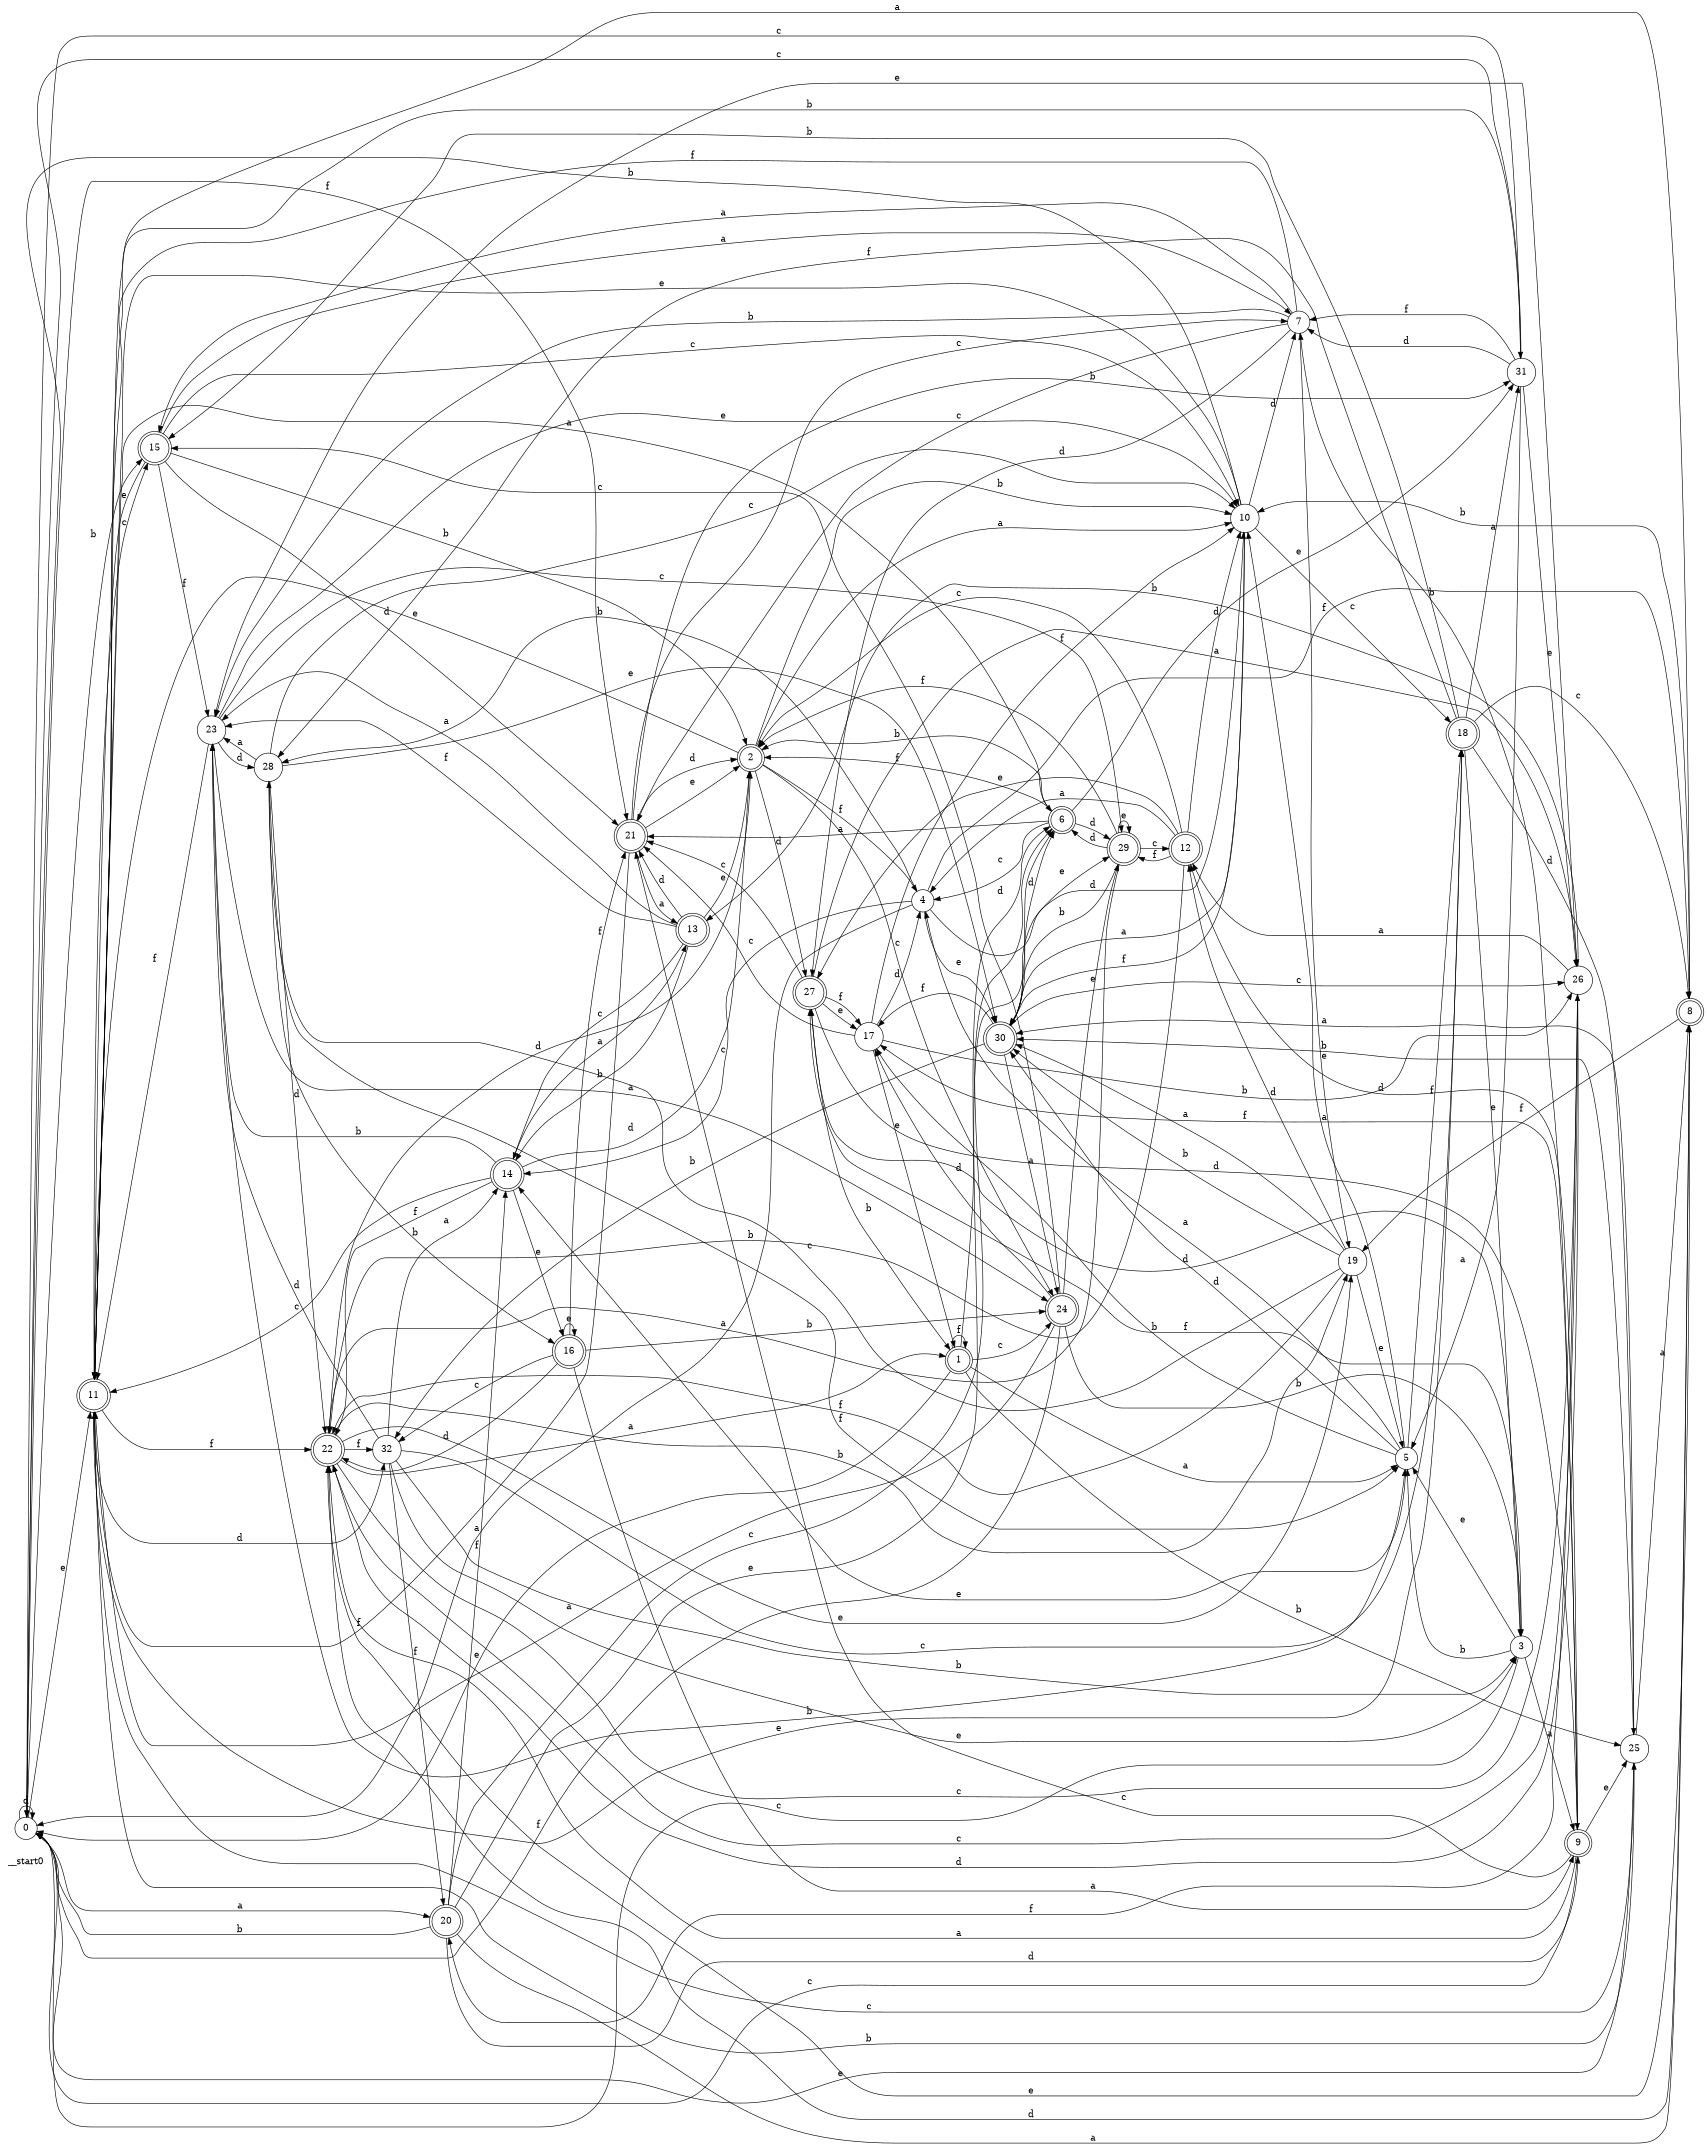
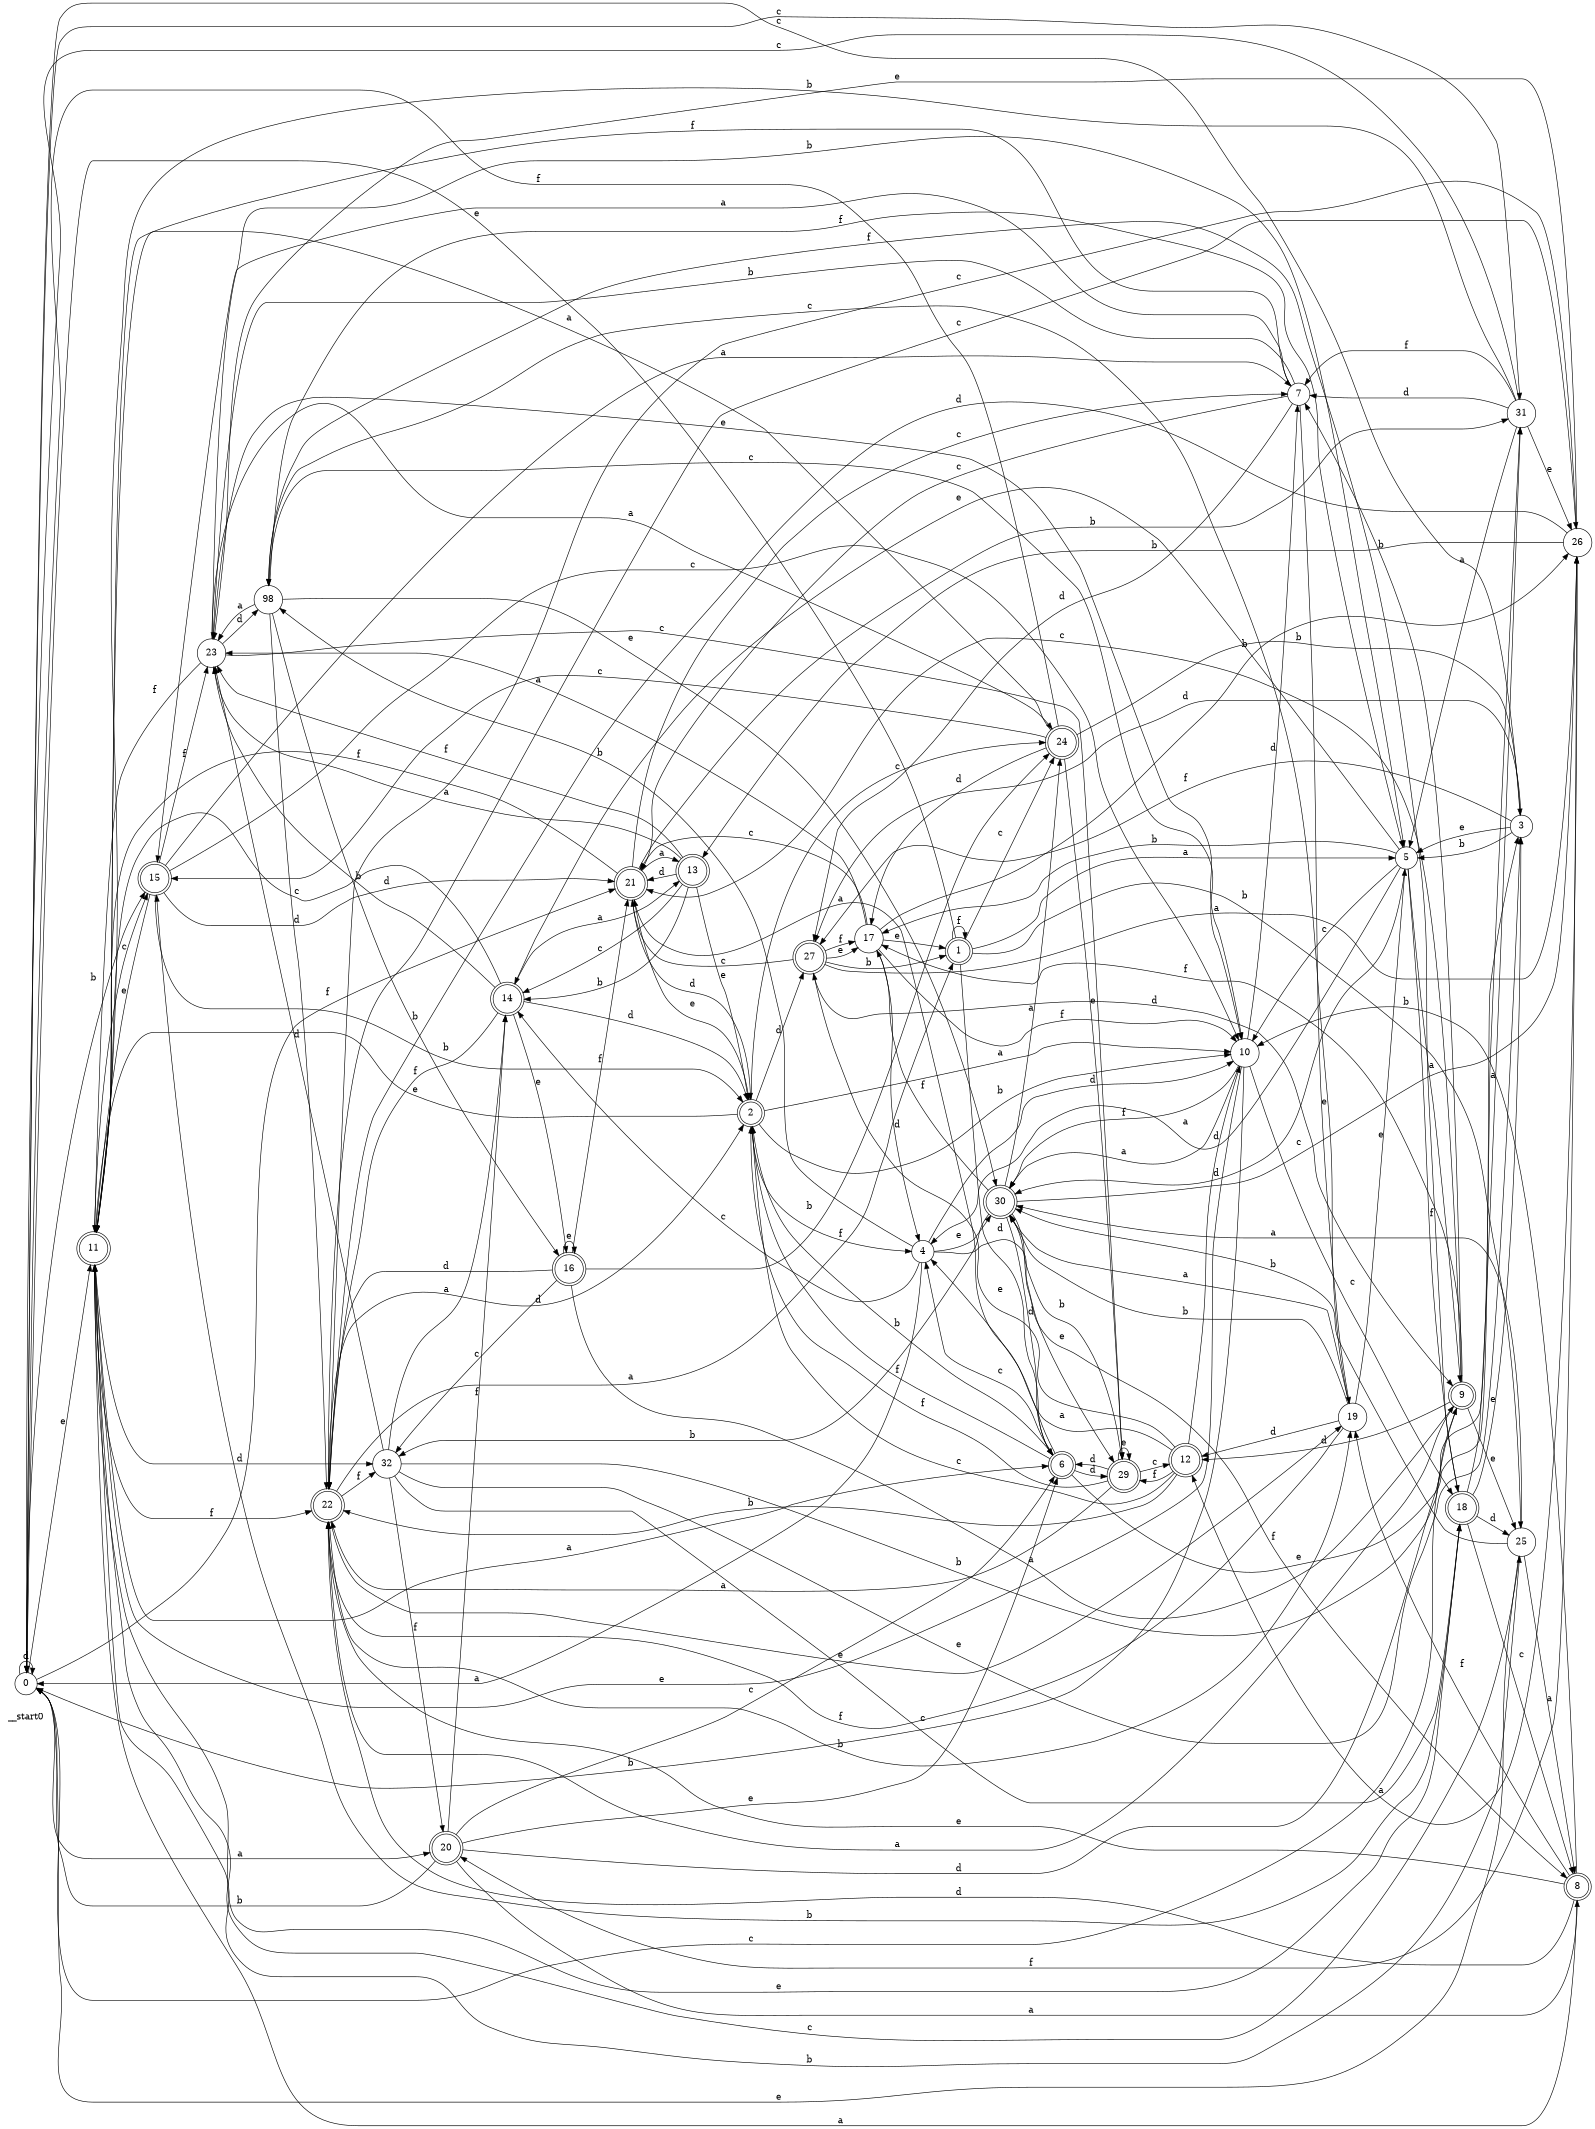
none -> (589, 708)
(268, 767) -> (268, 600)
(1324, 1118) -> (1324, 930)
(1545, 1729) -> (1435, 1122)
